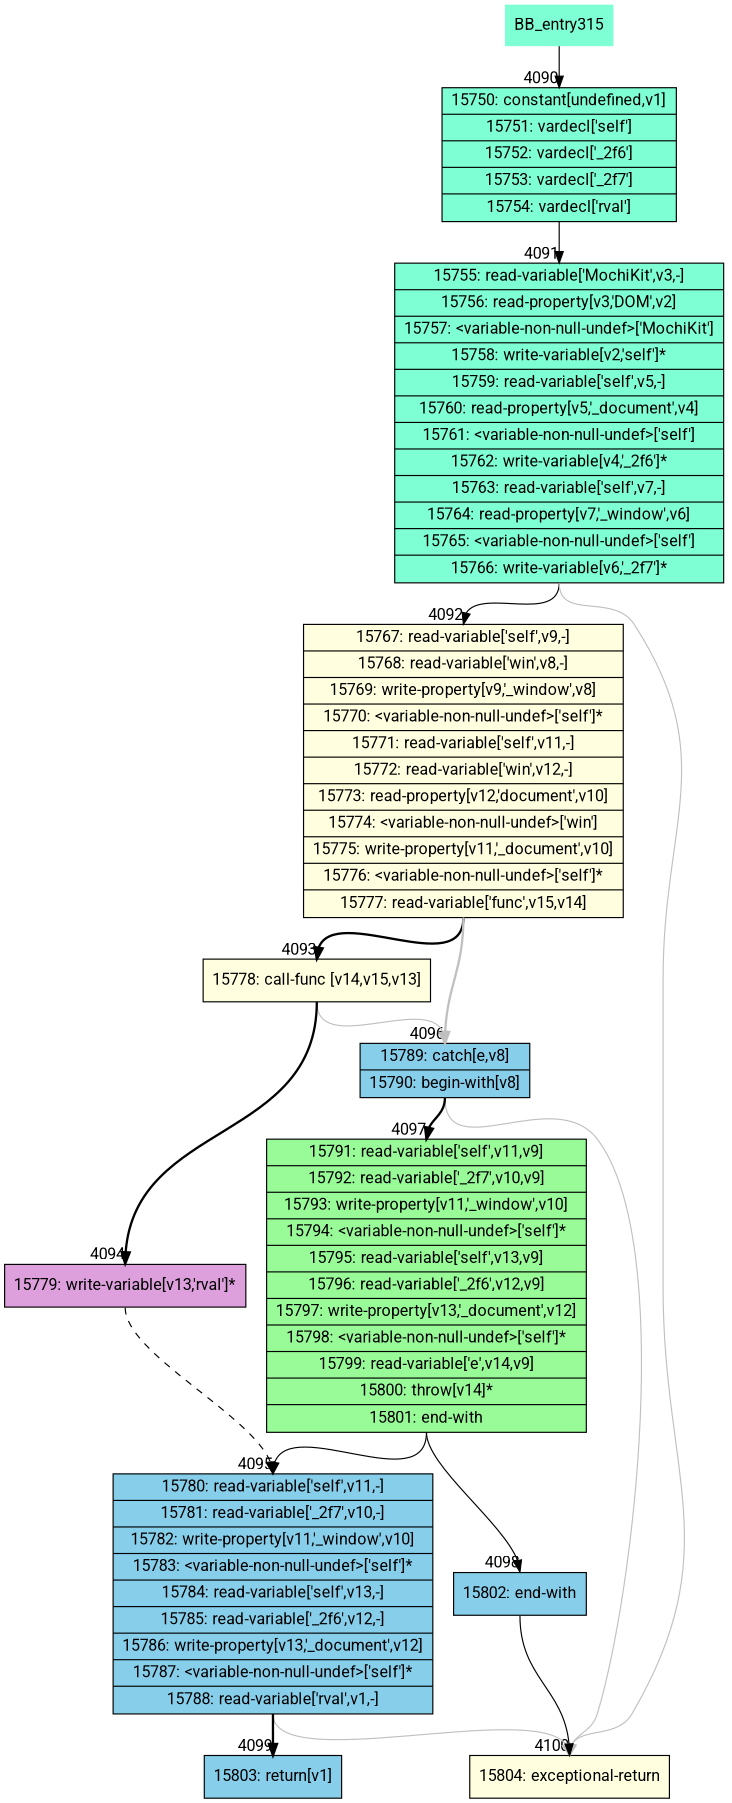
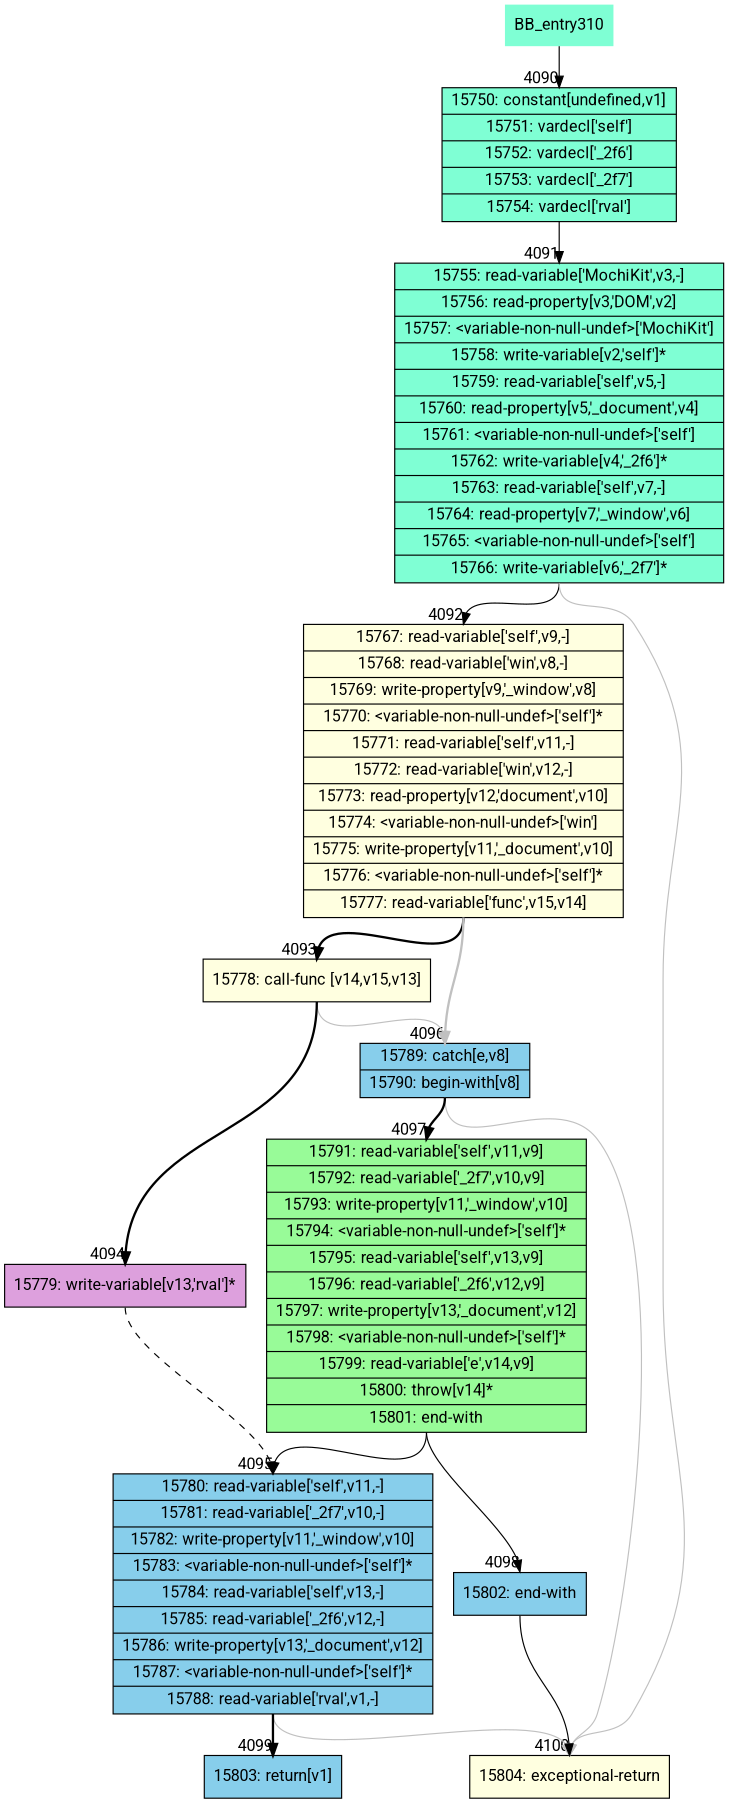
(559, 25) -> (559, 25)
